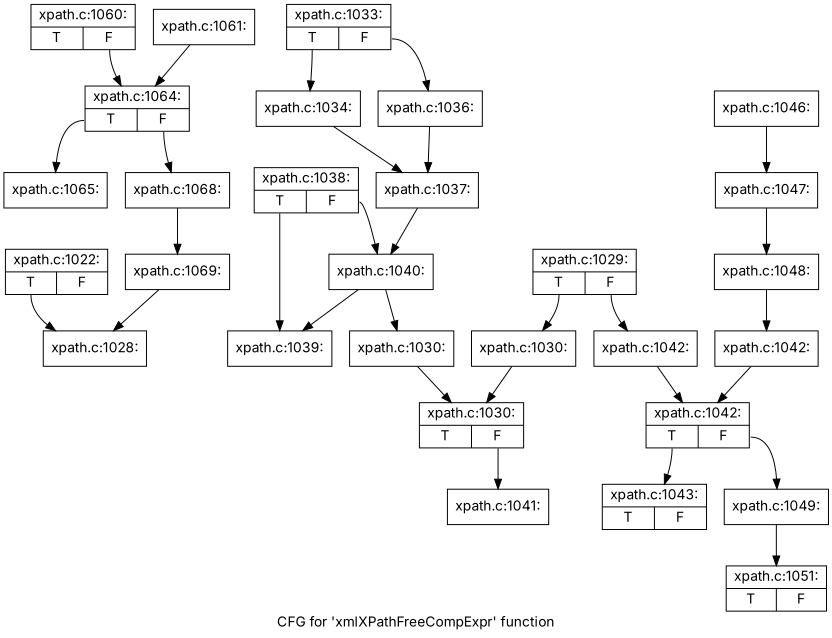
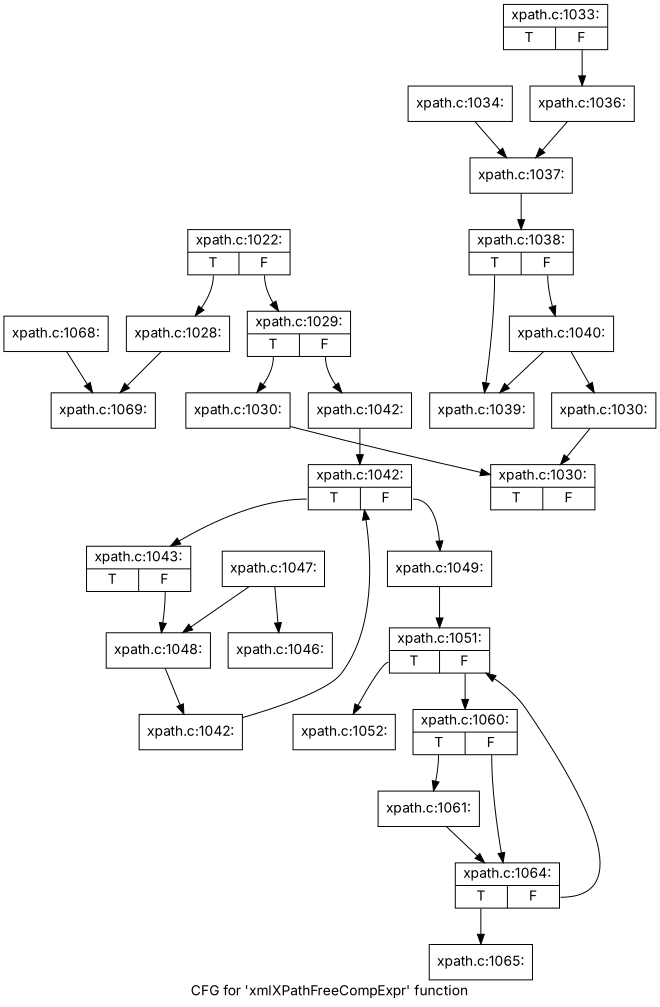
(312, 66) -> none
(767, 145) -> (276, 605)
(165, 148) -> (575, 789)
(407, 227) -> (521, 207)
none -> (267, 290)
(140, 307) -> (144, 369)
(498, 507) -> none
none -> (165, 607)
none -> (465, 686)
none -> (344, 732)
none -> (438, 768)
